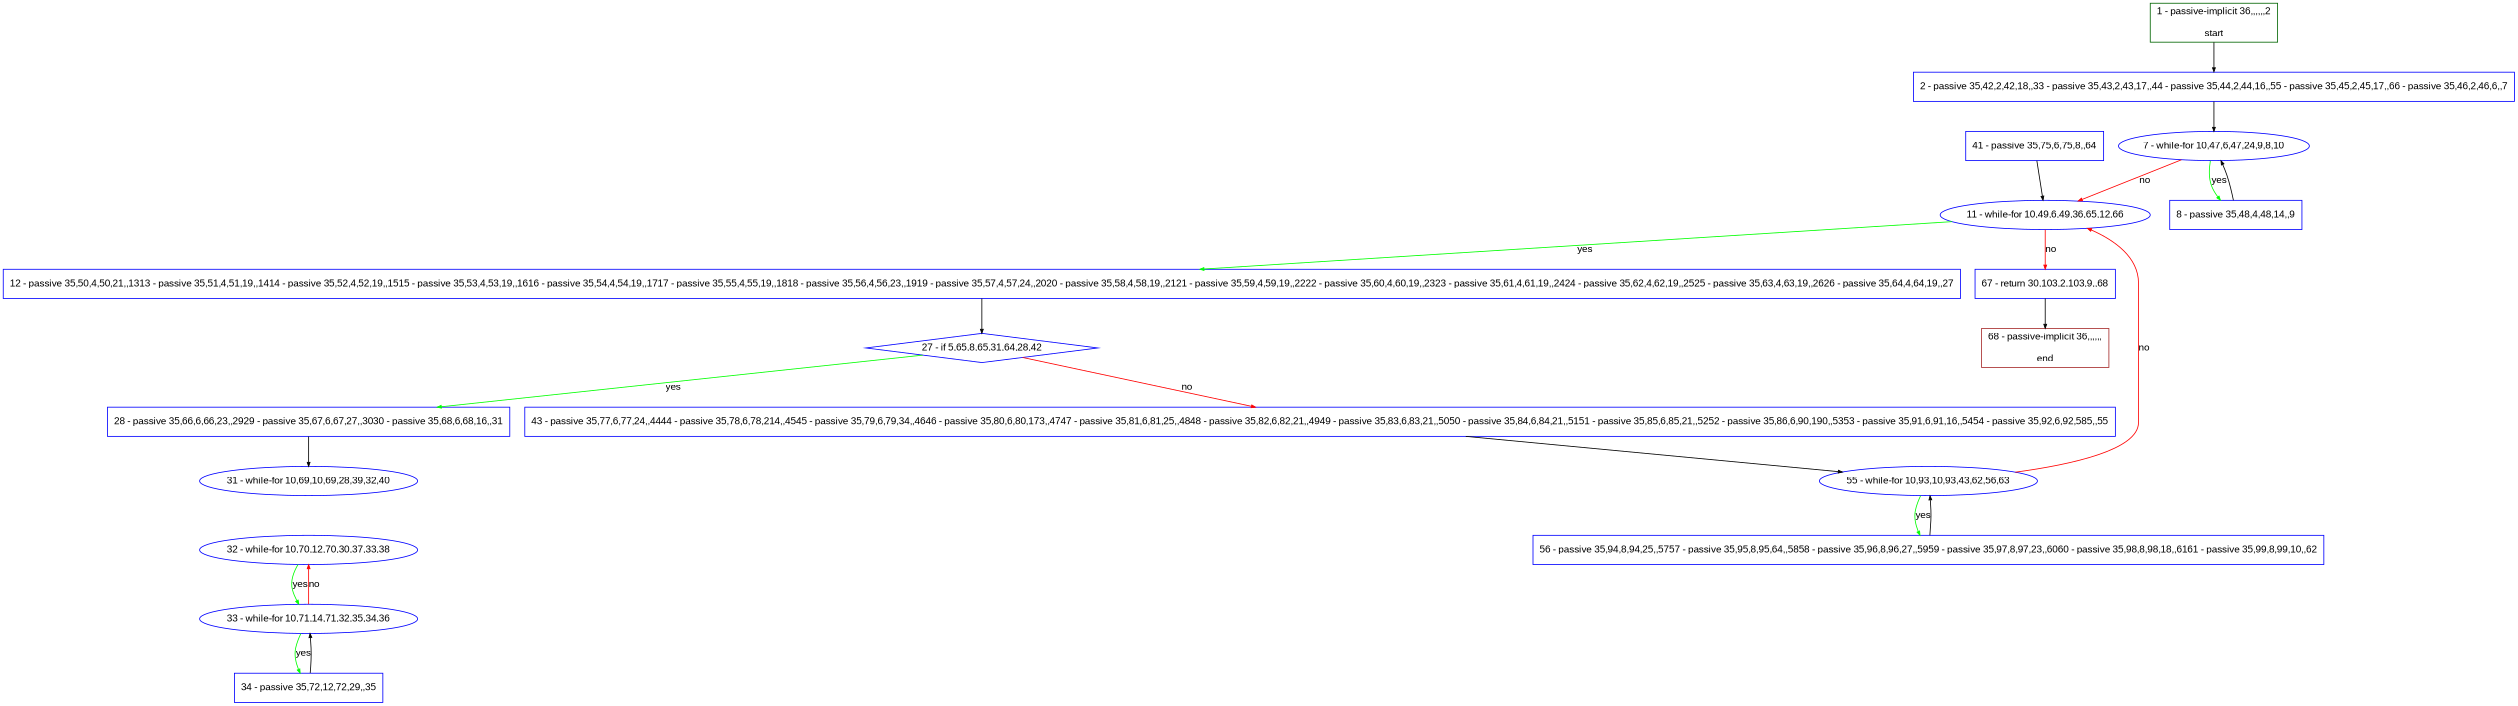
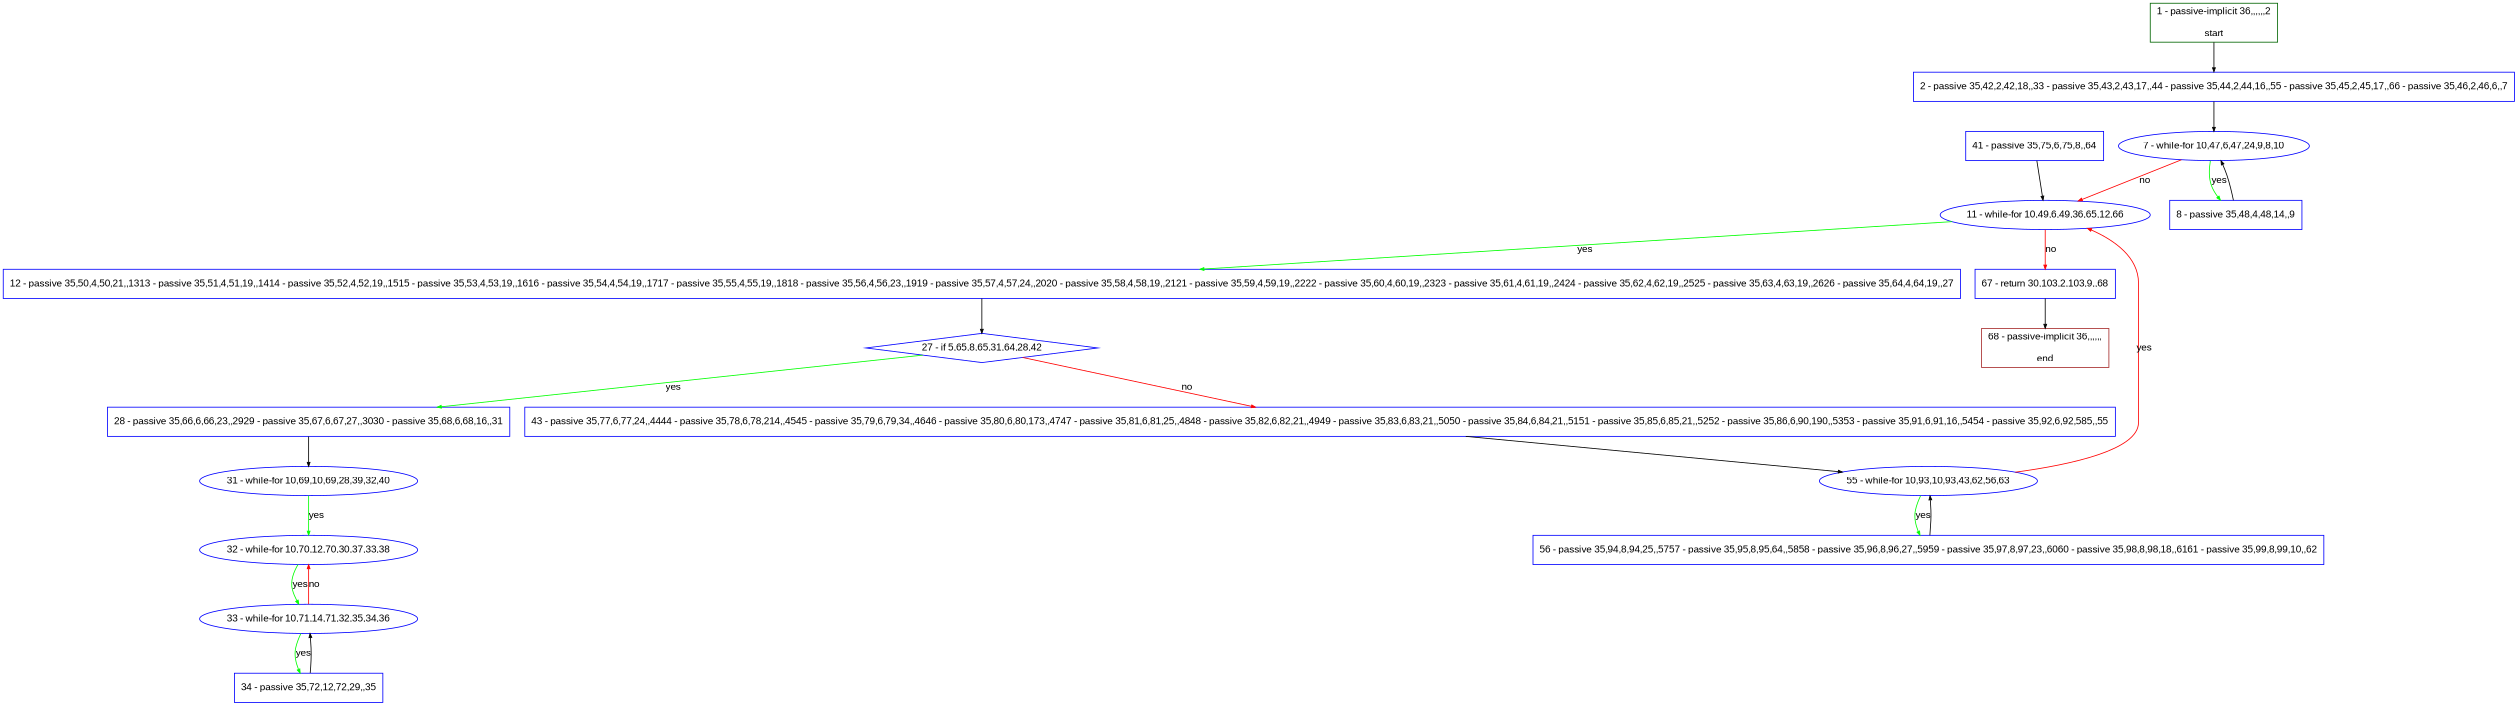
(2144, 348) -> (2144, 348)
none -> (309, 513)
